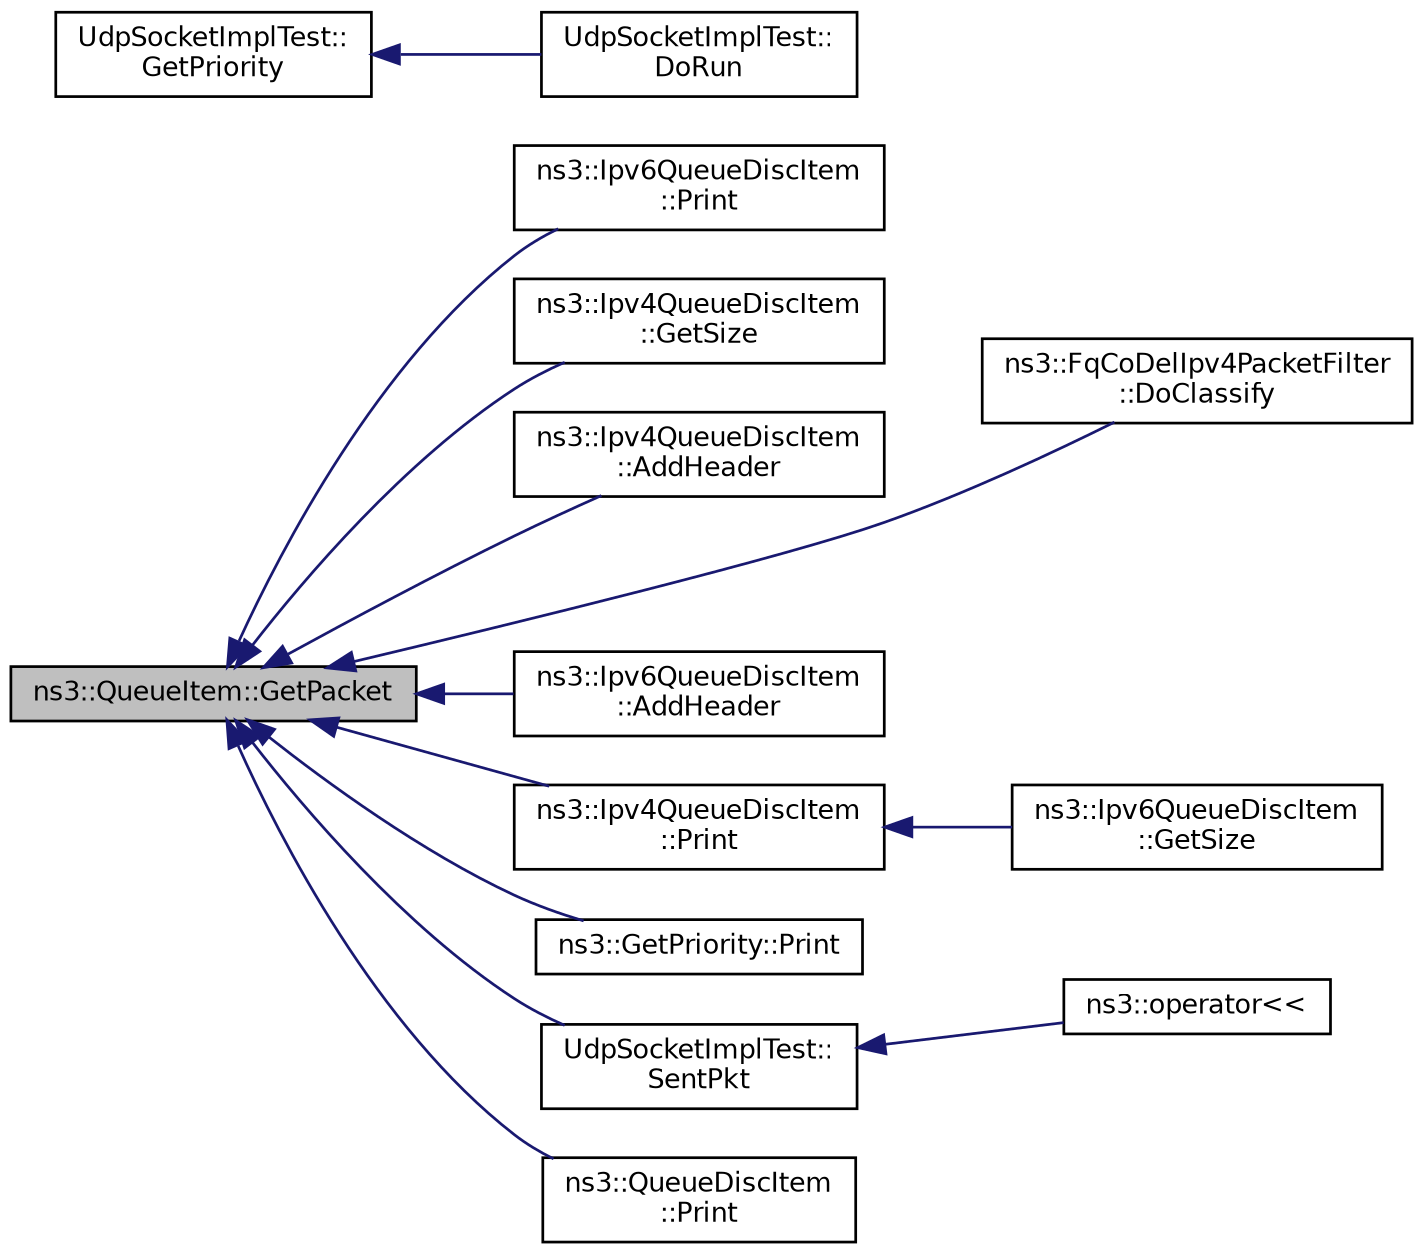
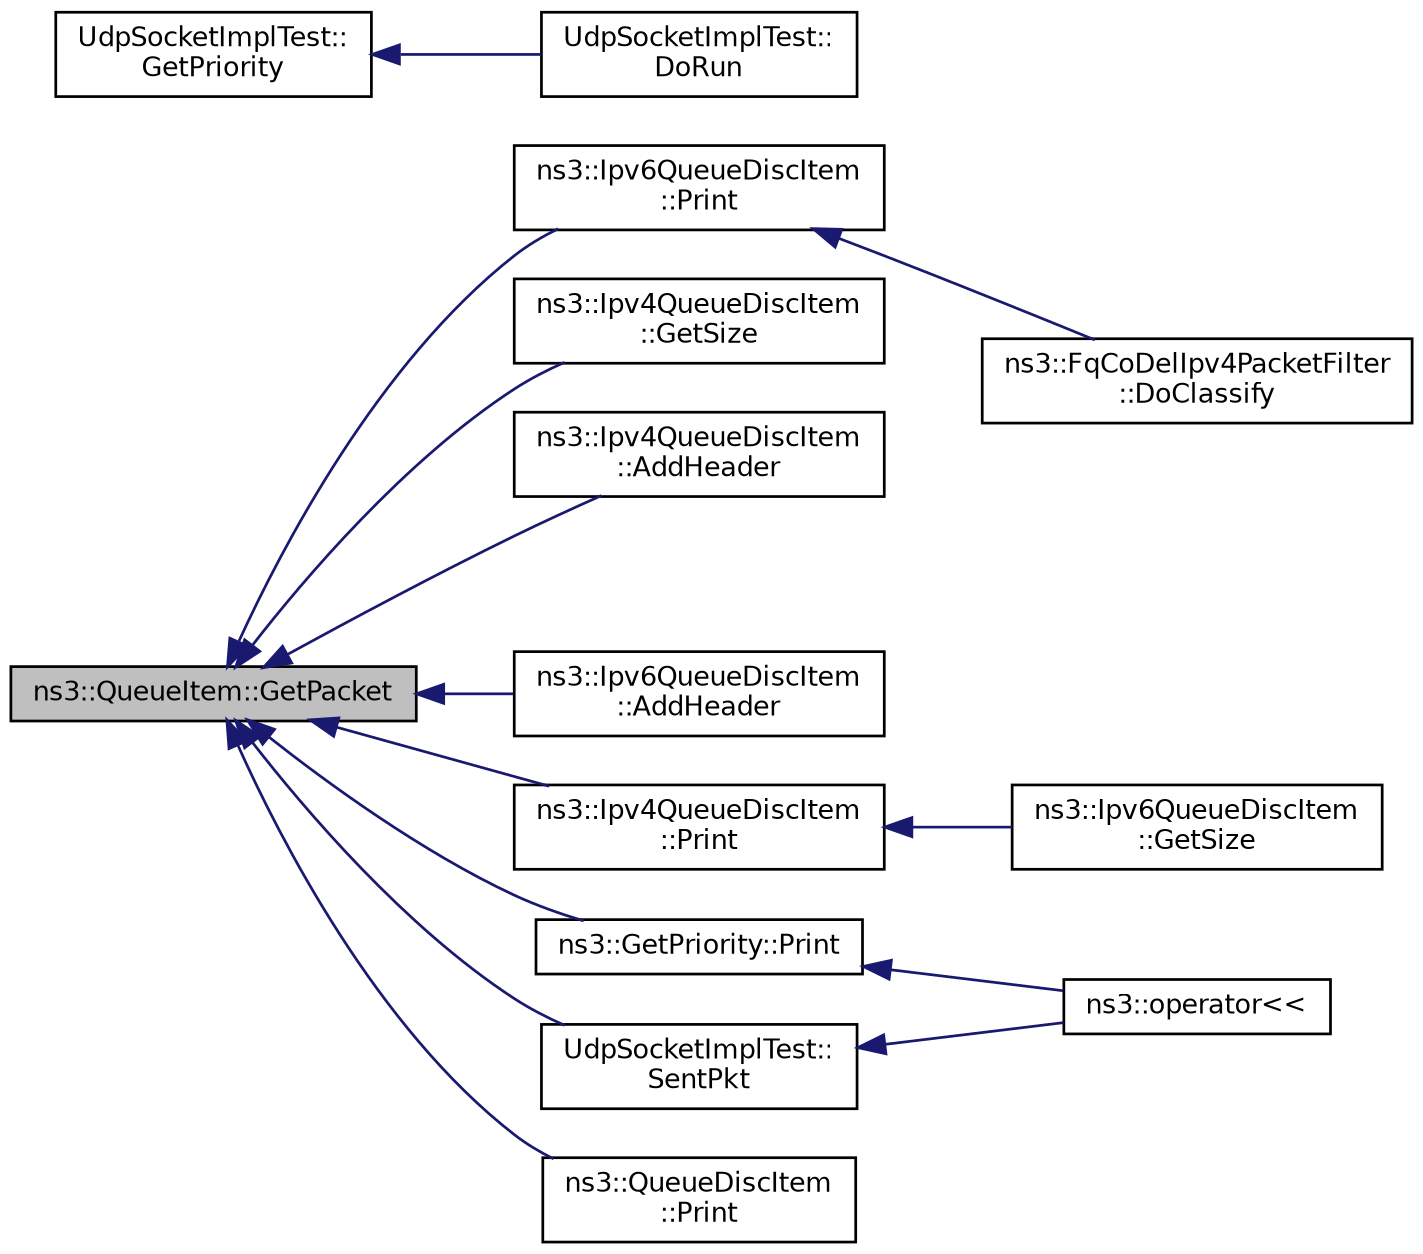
(742, 565) -> (967, 288)
none -> (977, 980)
